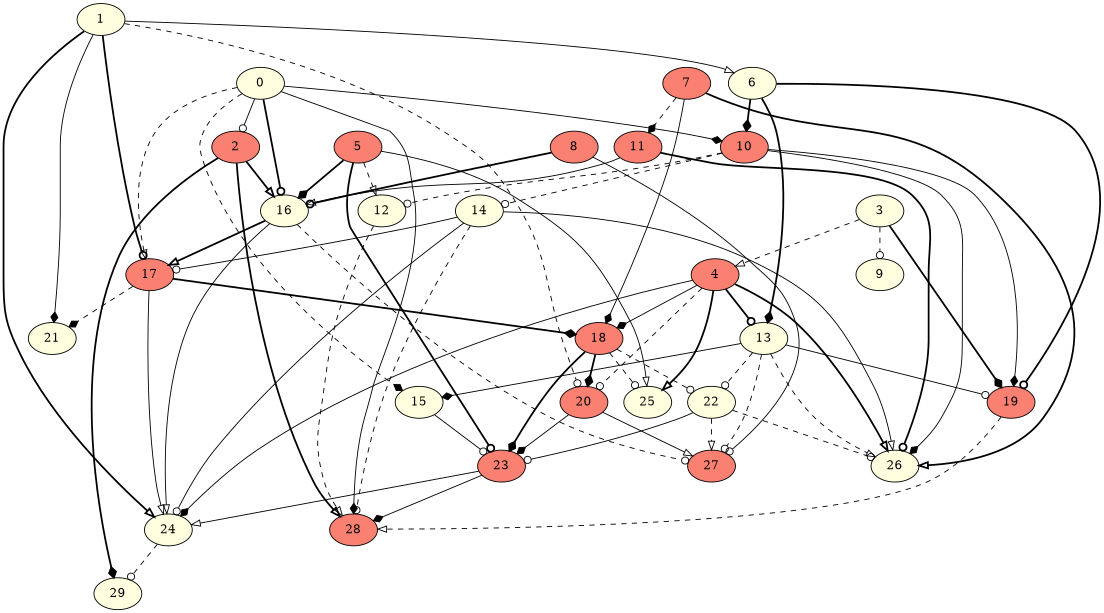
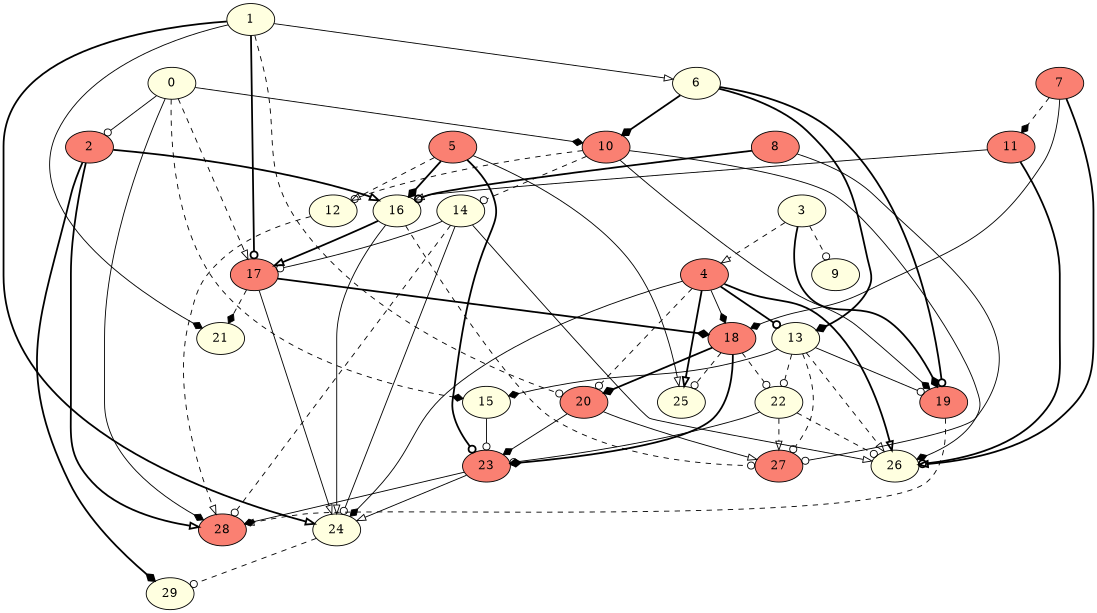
(272, 144) -> none
